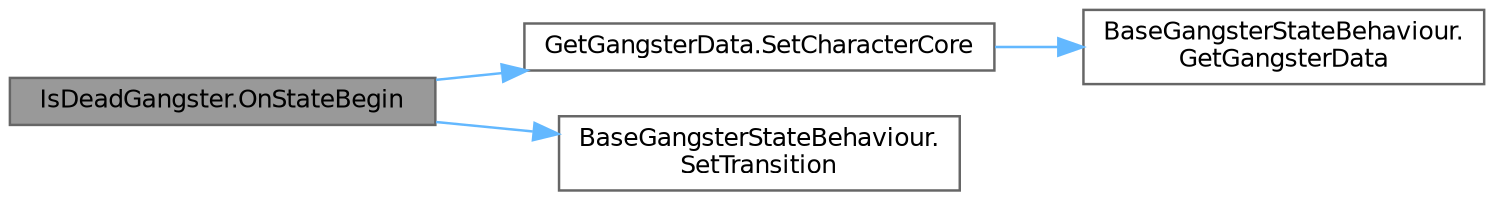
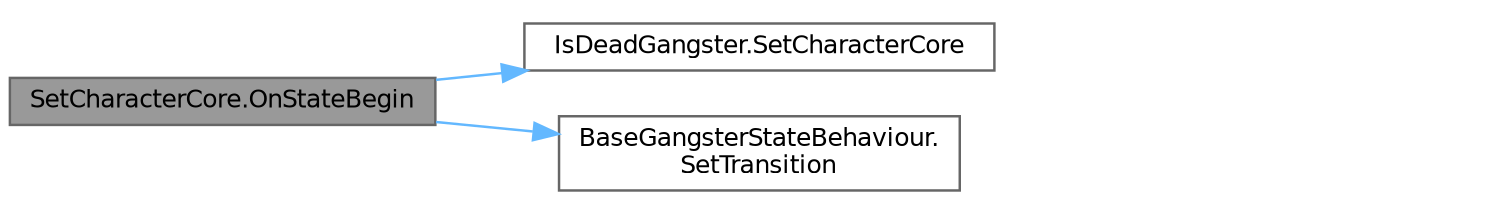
(759, 47) -> (759, 47)
(1284, 47) -> none
(223, 101) -> (223, 101)
